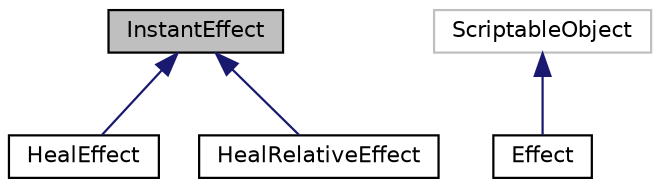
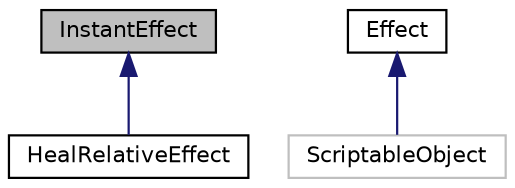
(543, 106) -> (397, 106)
(84, 157) -> none
